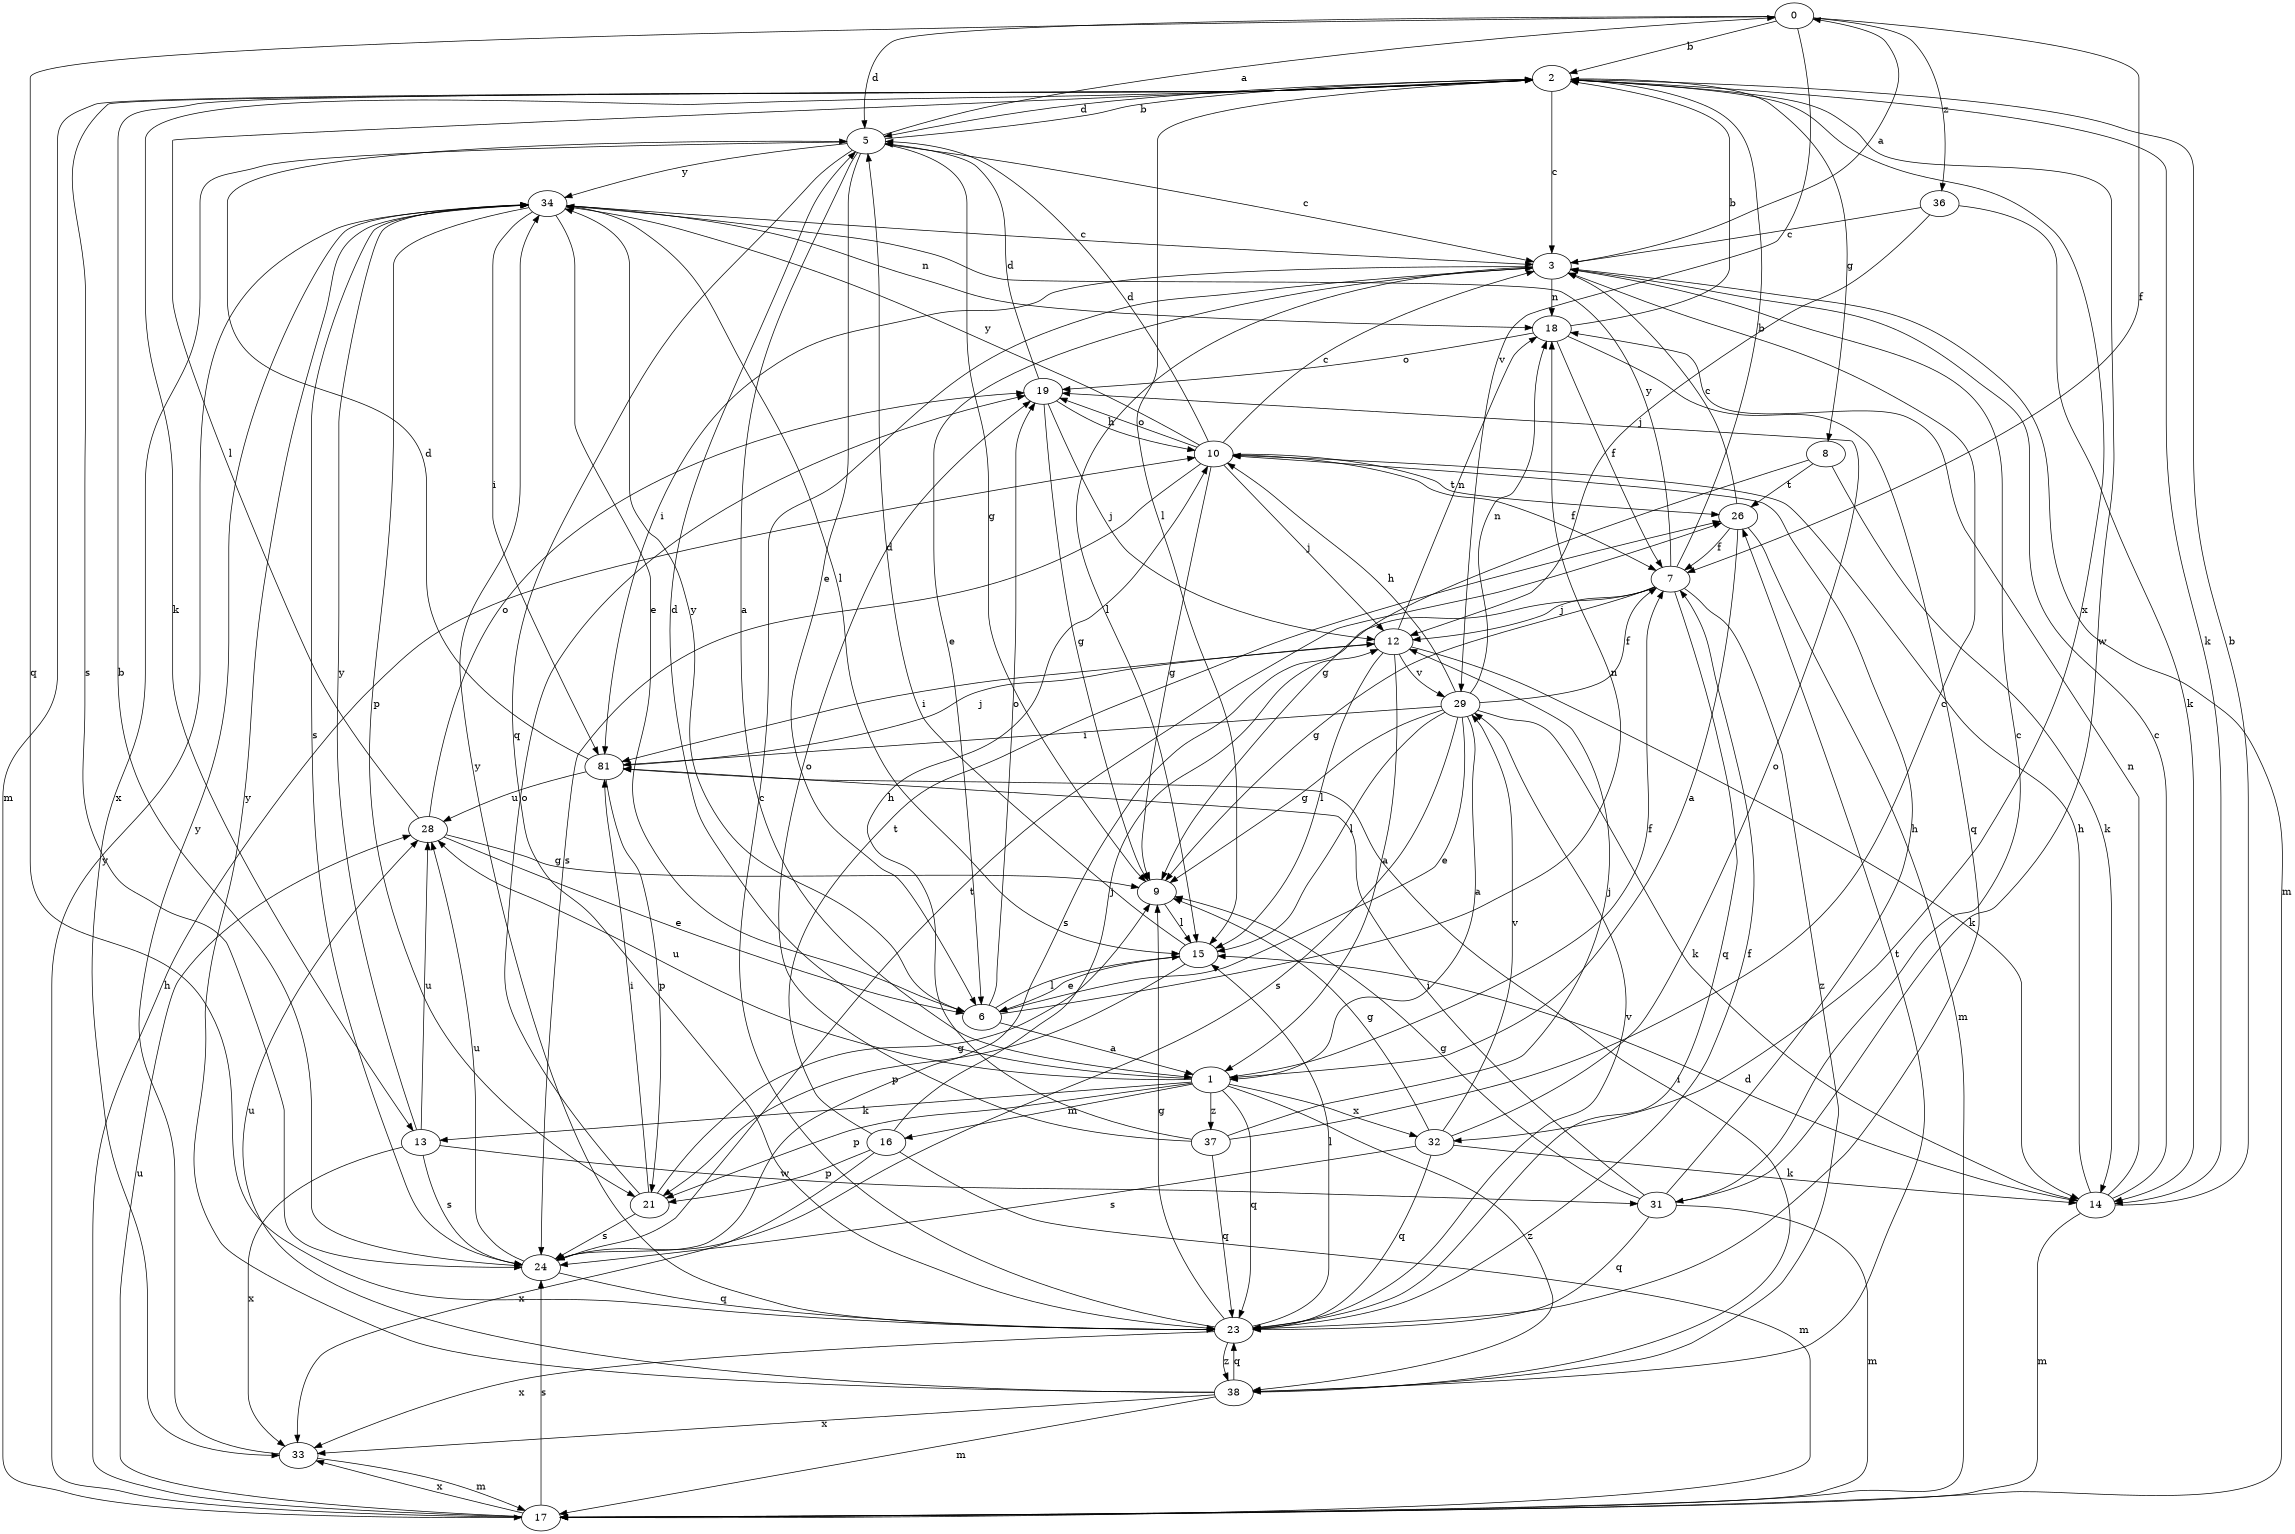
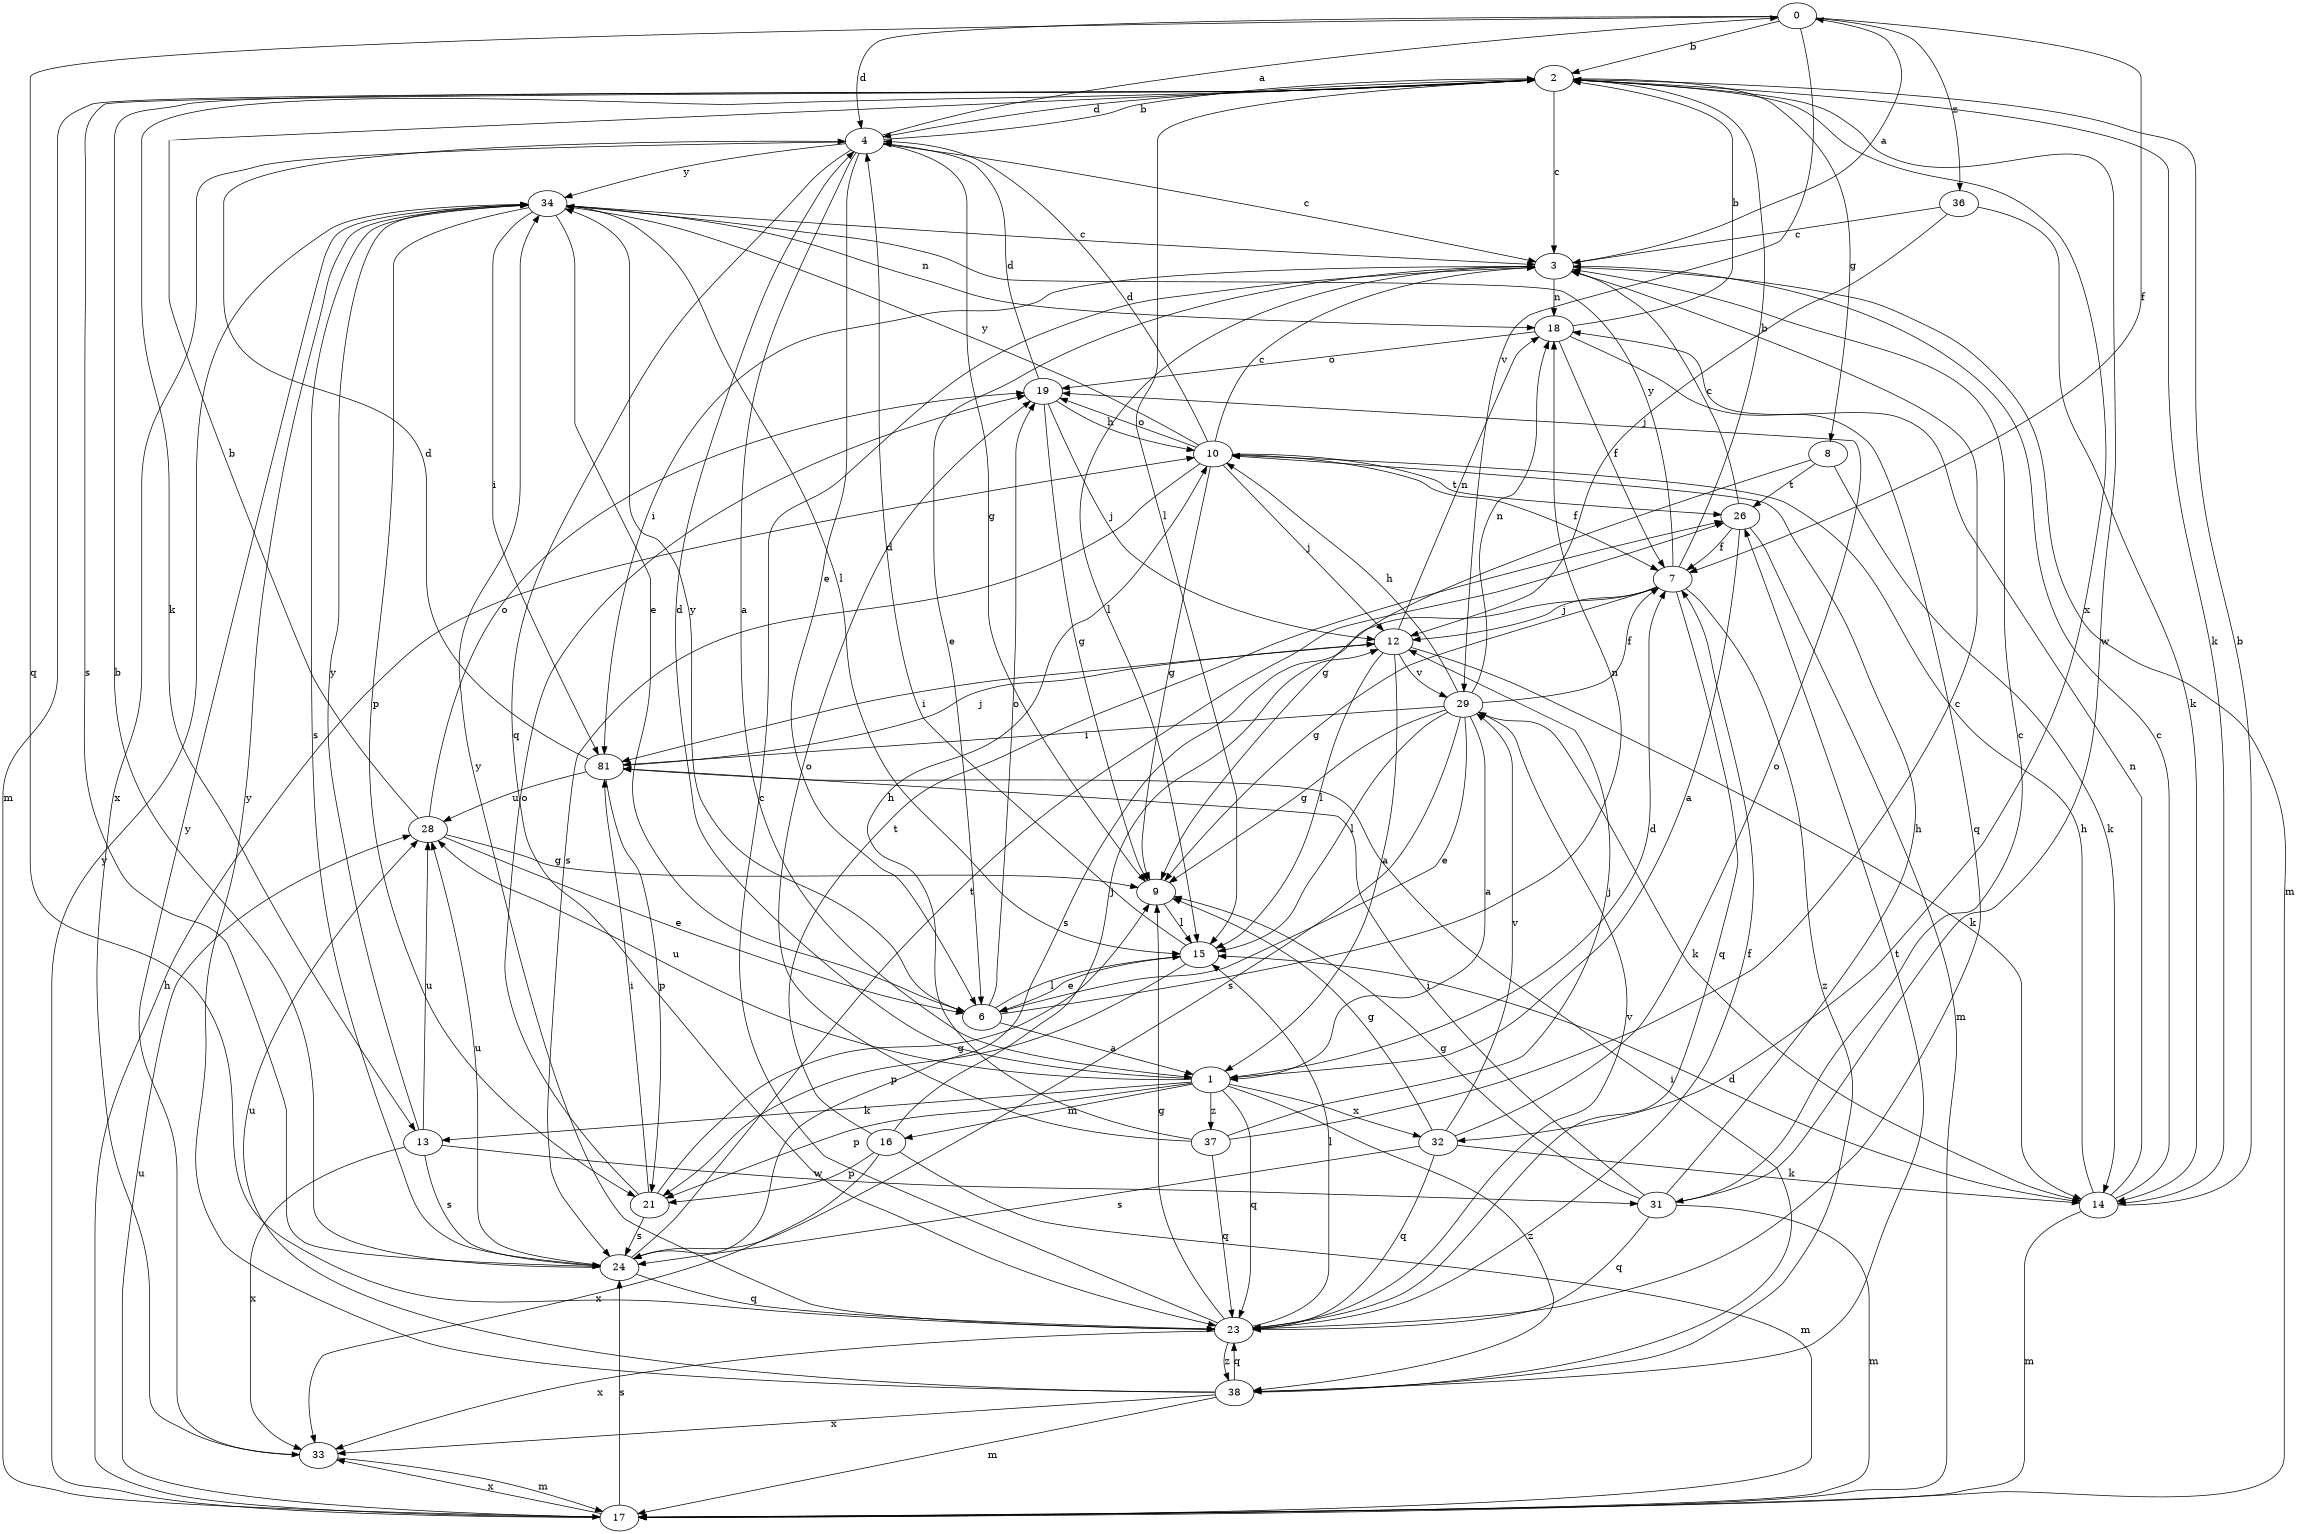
(866, 141) -> (865, 141)
(231, 454) -> (232, 454)
(1650, 830) -> (1653, 830)
